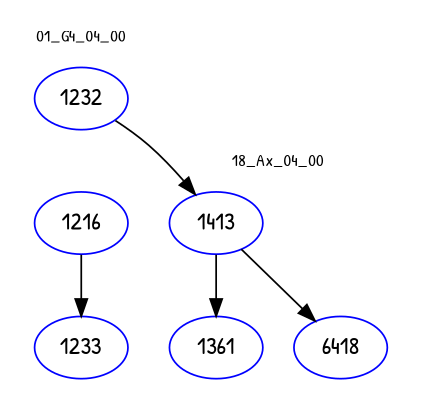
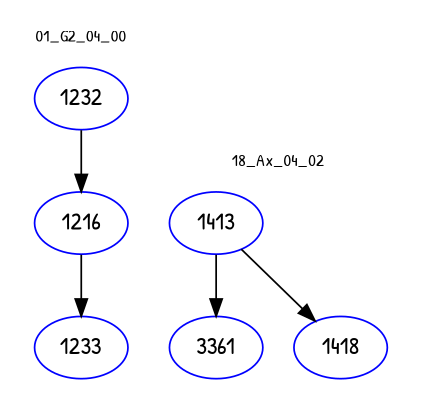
(81, 37) -> (81, 37)
(167, 162) -> (81, 152)
(278, 162) -> (278, 162)
(216, 348) -> (216, 348)
(341, 348) -> (341, 348)
